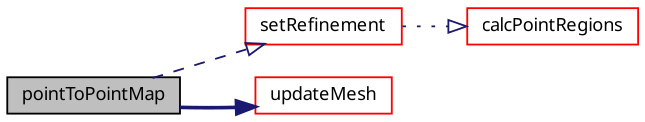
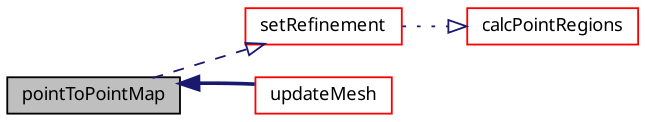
(208, 108) -> (227, 83)
